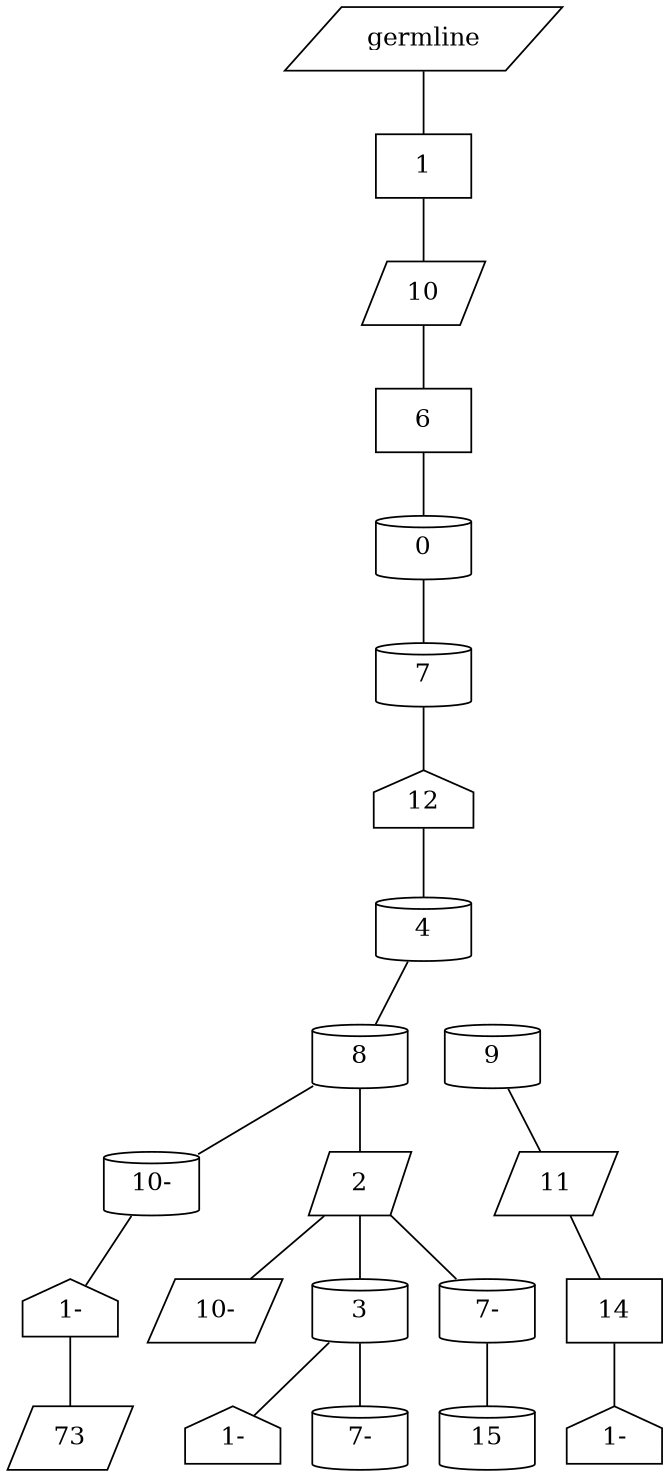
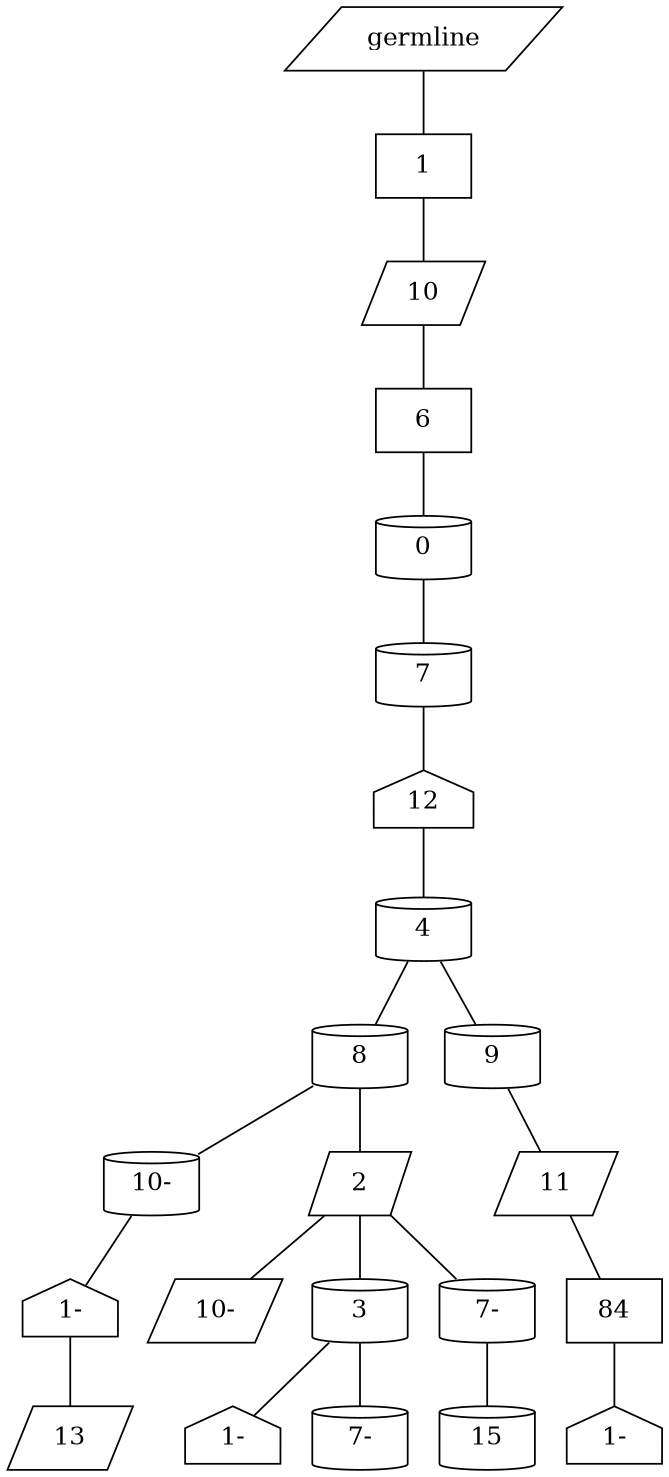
none -> (458, 993)
(614, 1311) -> (614, 1311)
(70, 1438) -> (70, 1438)
